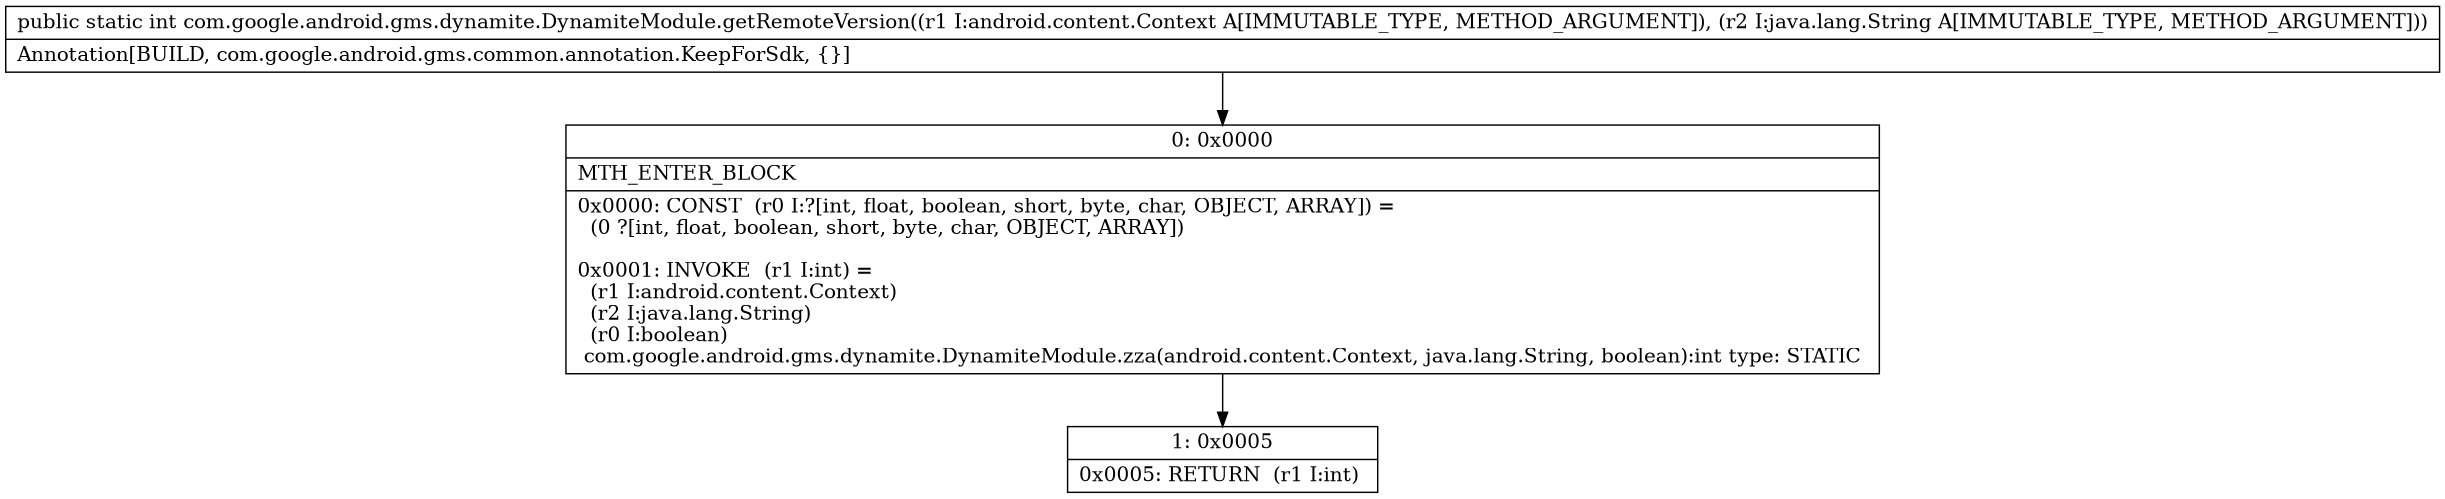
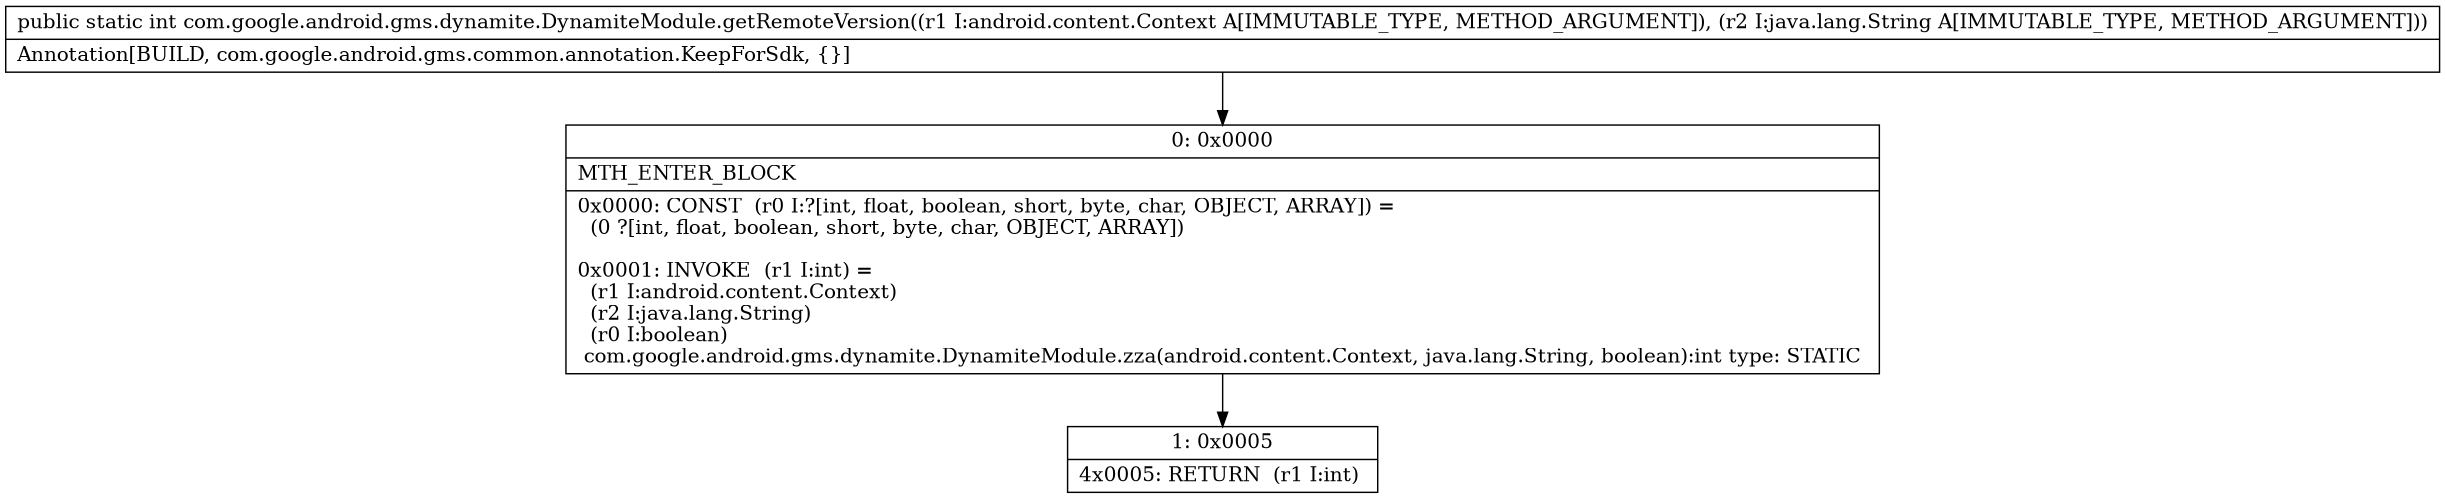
(1223, 475) -> (1223, 475)
